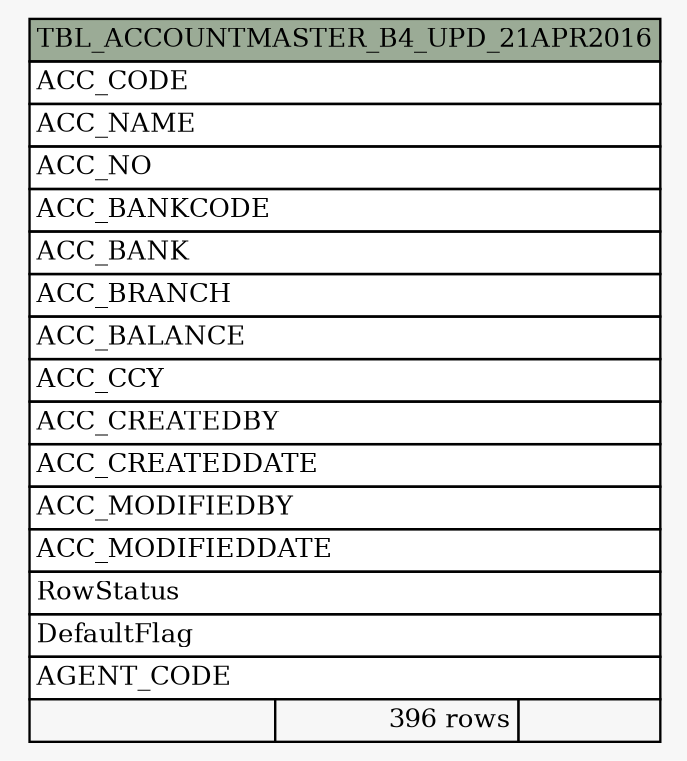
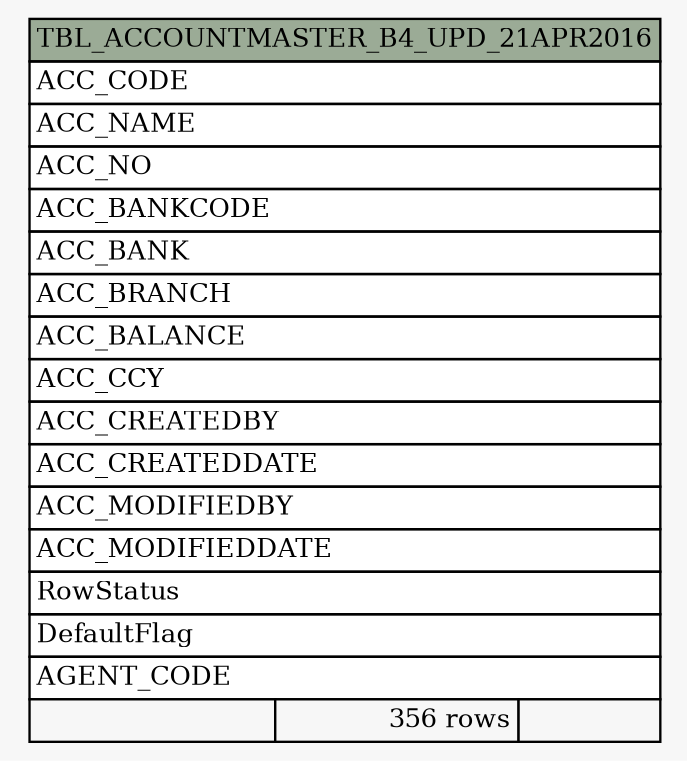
(450, 719) -> (450, 719)
